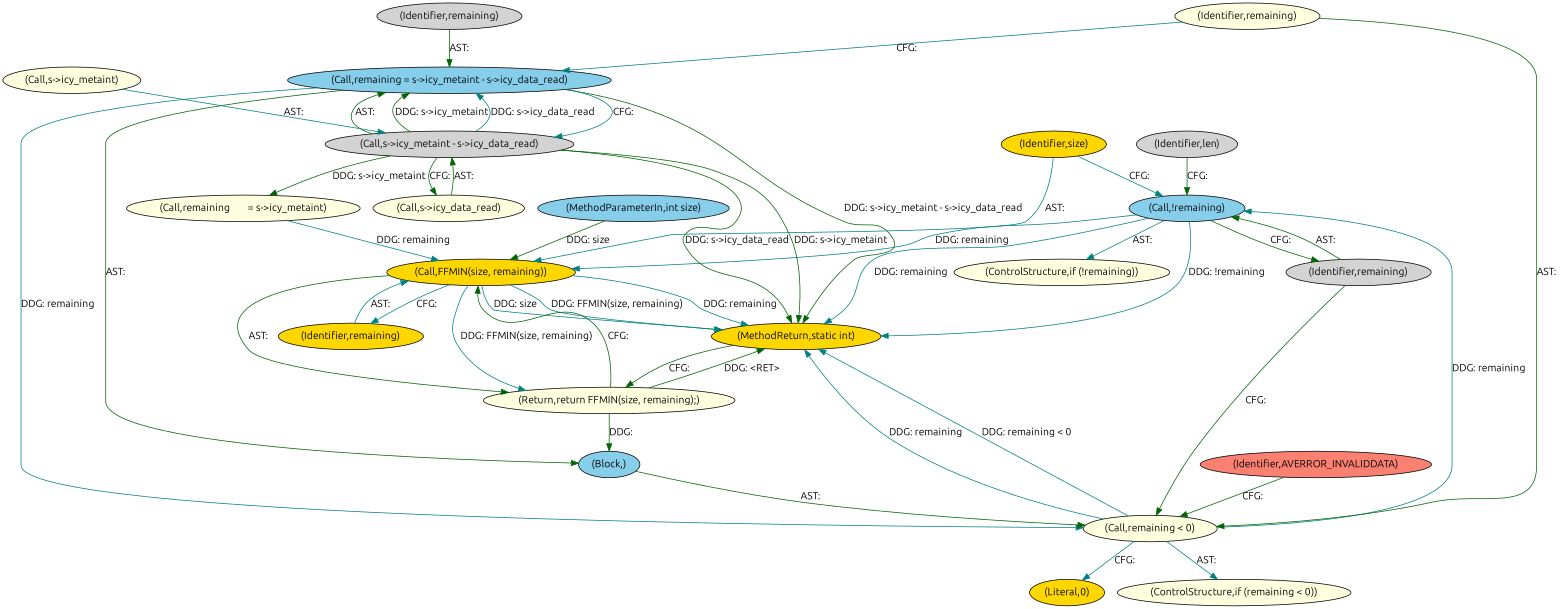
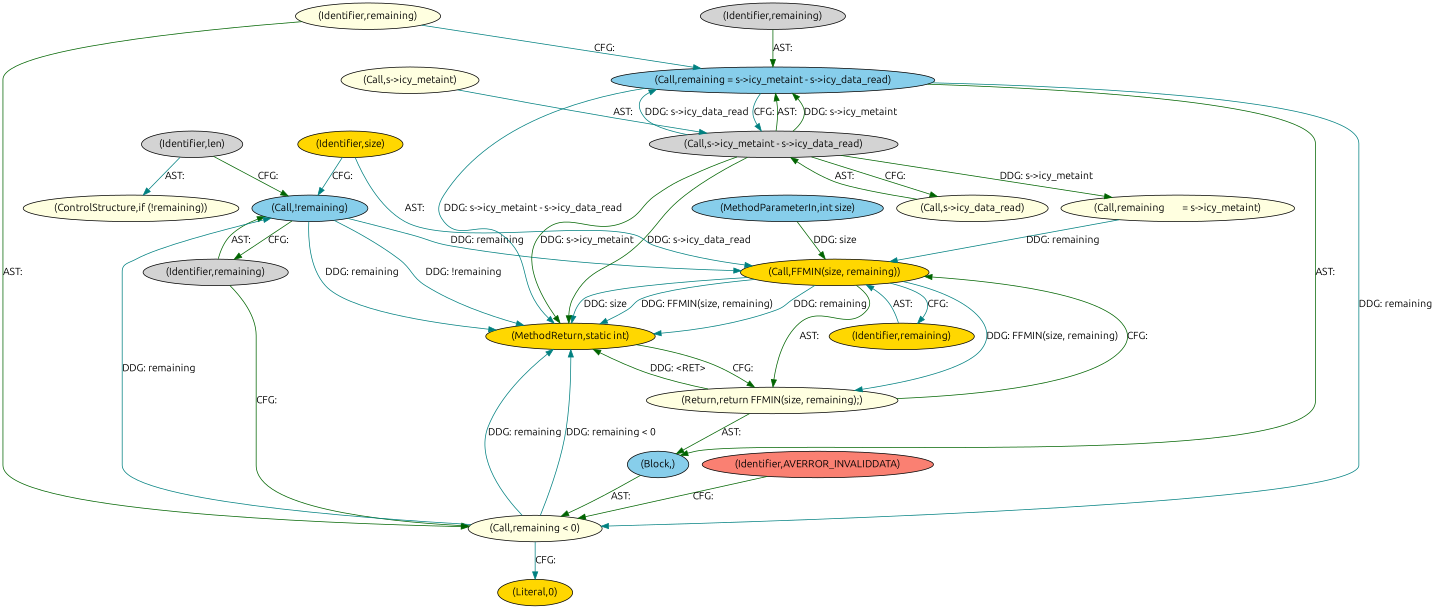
(786, 191) -> (458, 177)
(1129, 238) -> (164, 173)
(622, 432) -> (733, 432)
(1234, 593) -> none
